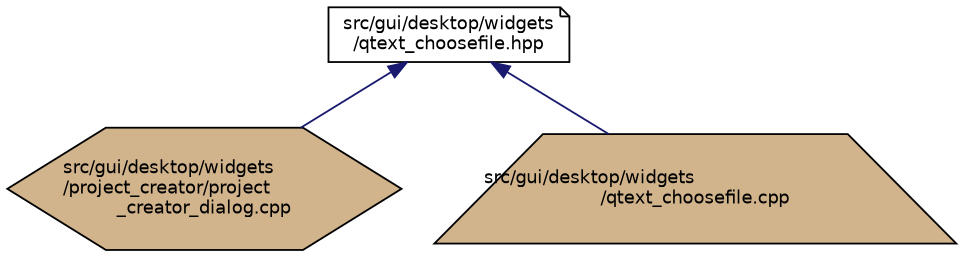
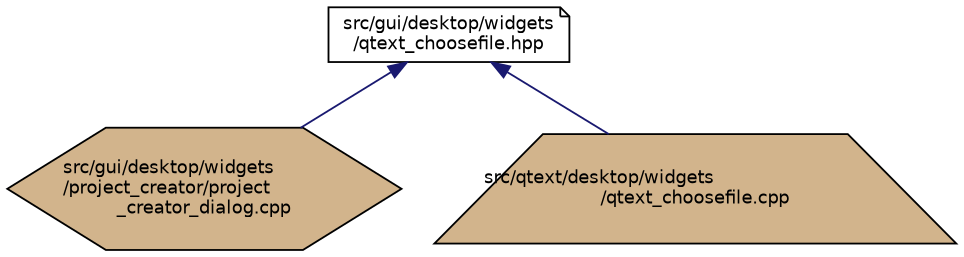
(695, 189) -> (695, 189)
